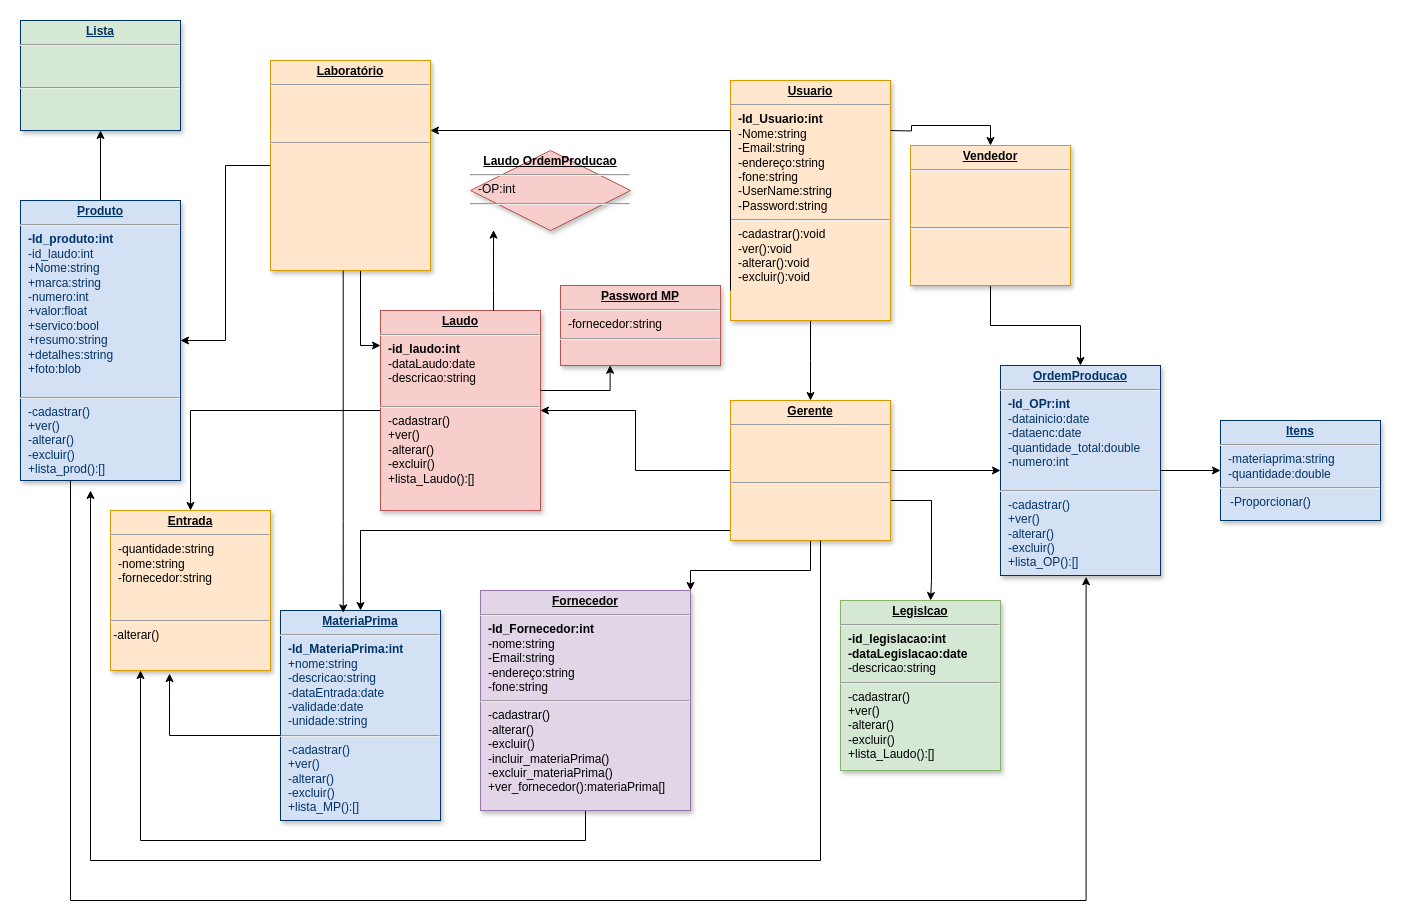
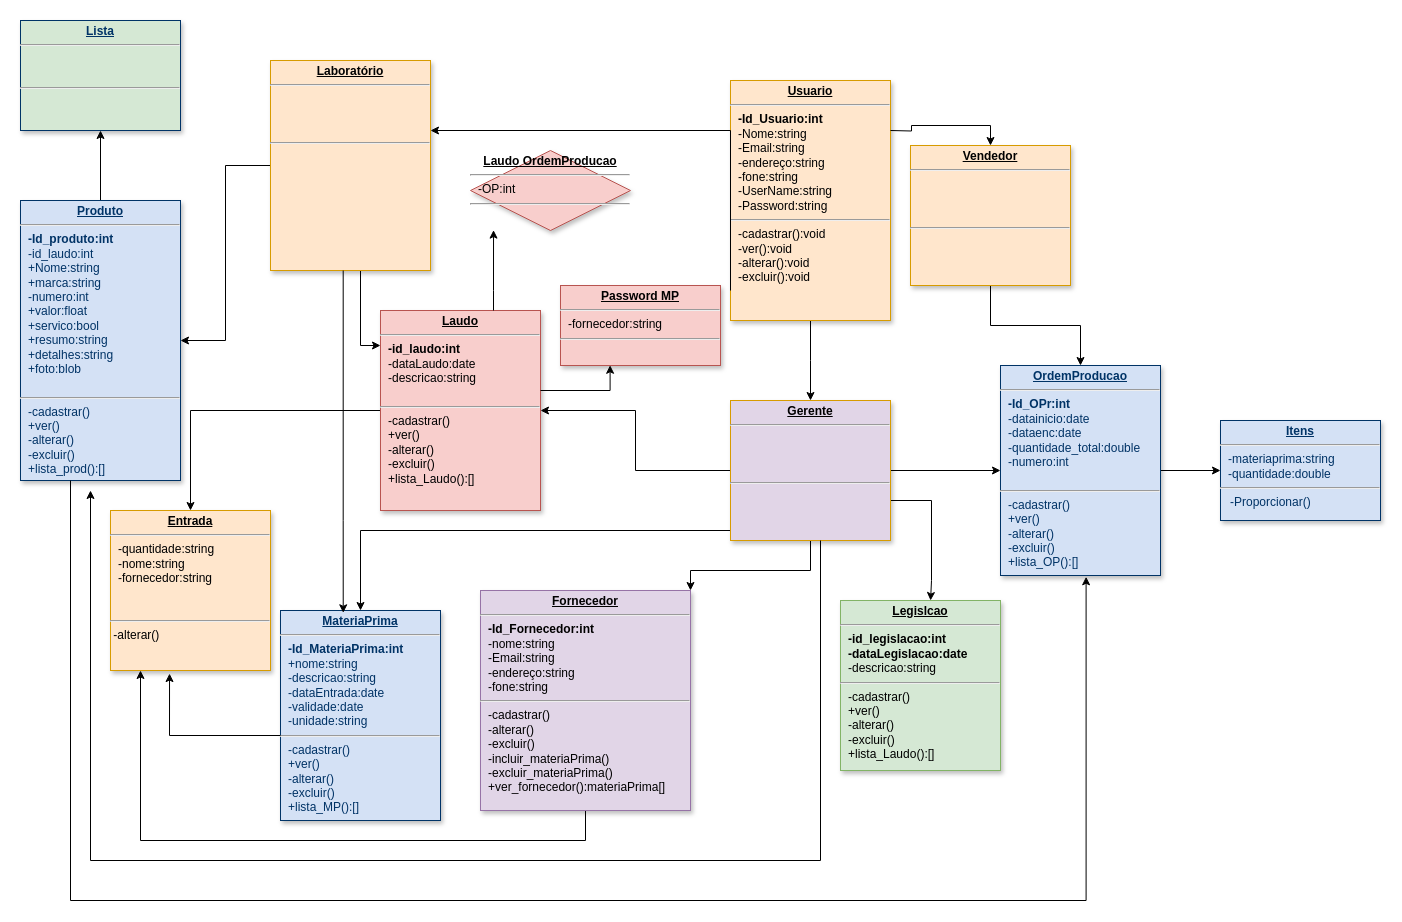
(811, 471) -> (811, 471)
